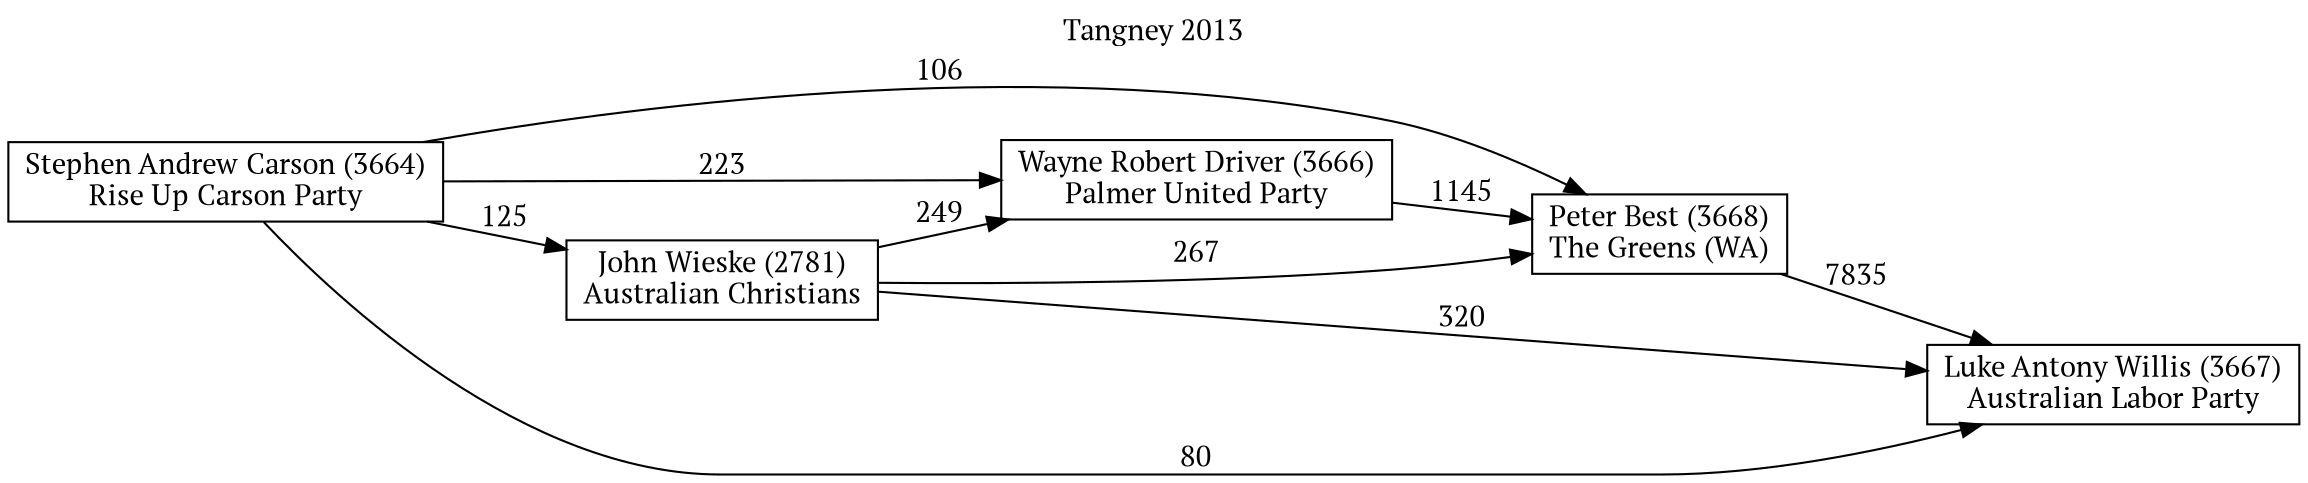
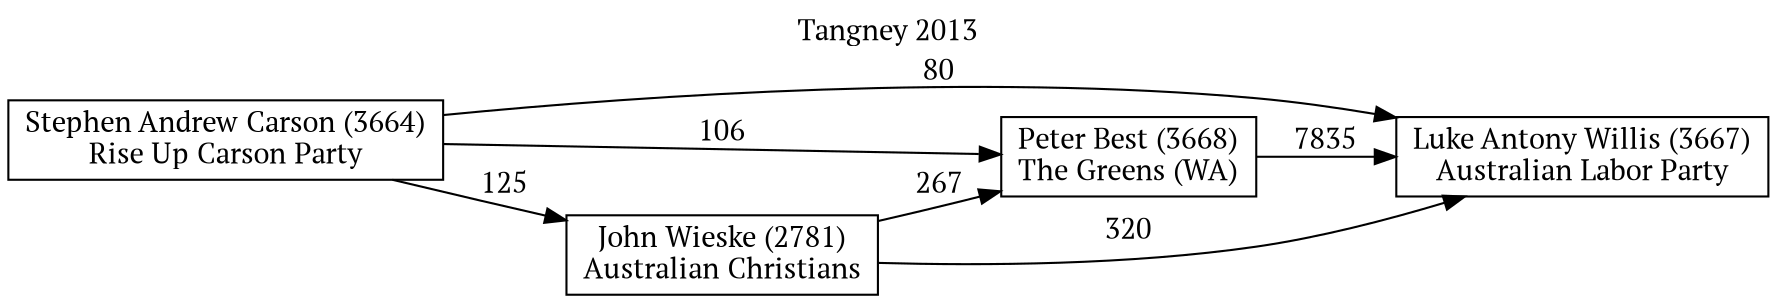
(1197, 180) -> none
